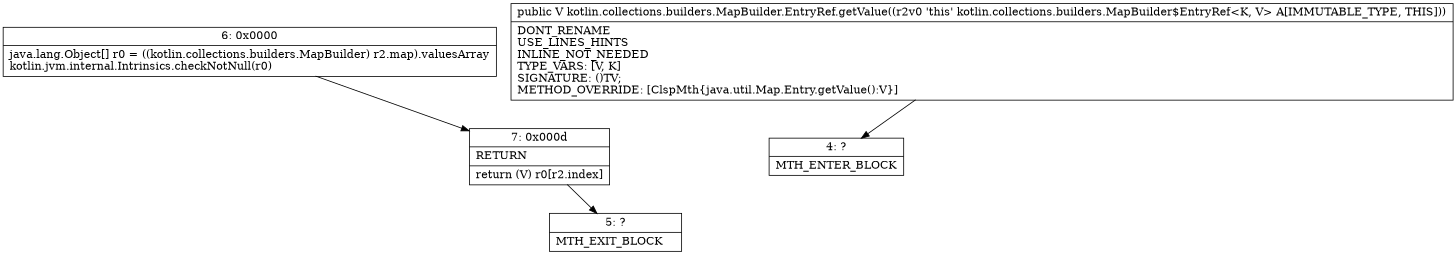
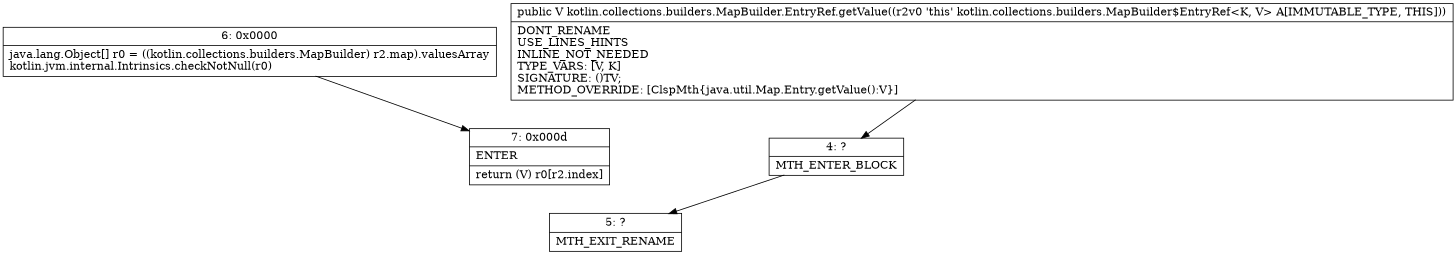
(502, 156) -> (497, 156)
(579, 196) -> (730, 193)
(610, 241) -> (616, 241)
